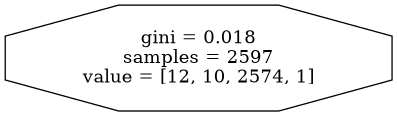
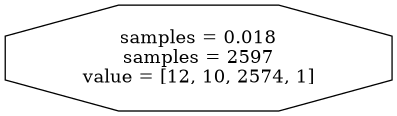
(199, 58) -> (199, 58)
